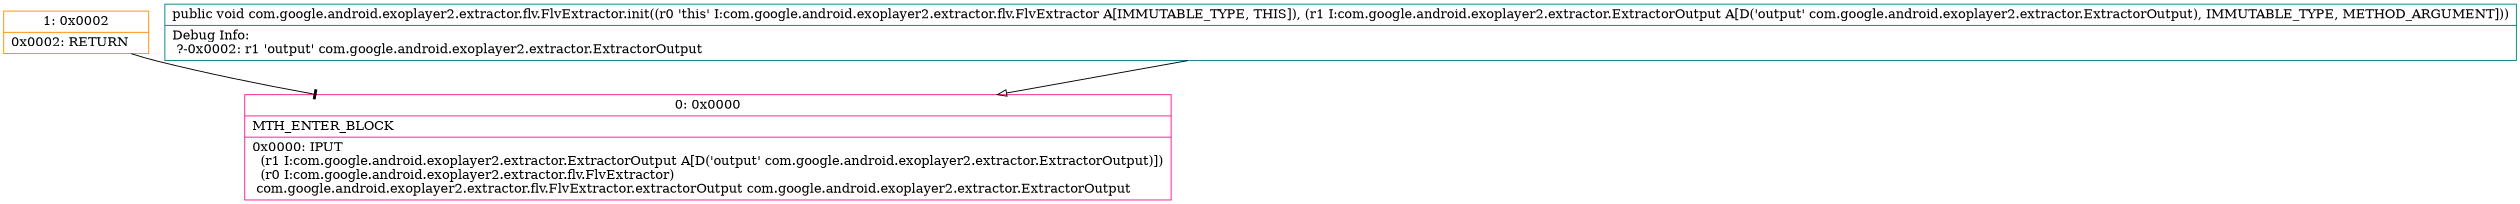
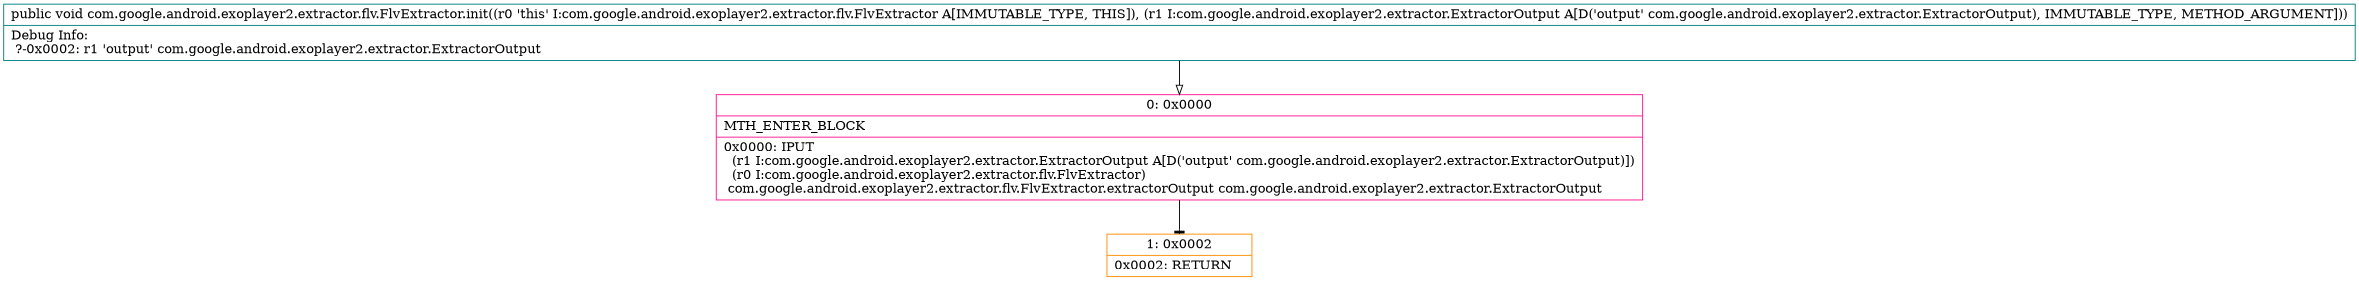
(221, 76) -> (1179, 215)
